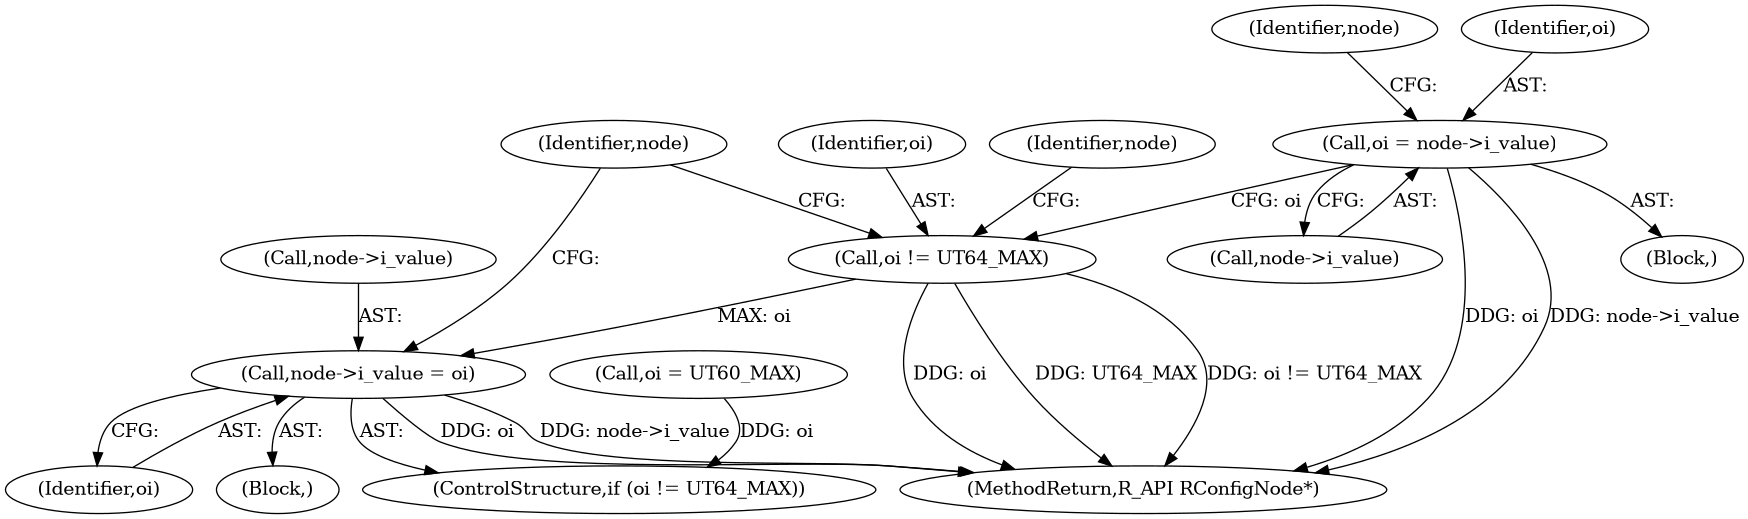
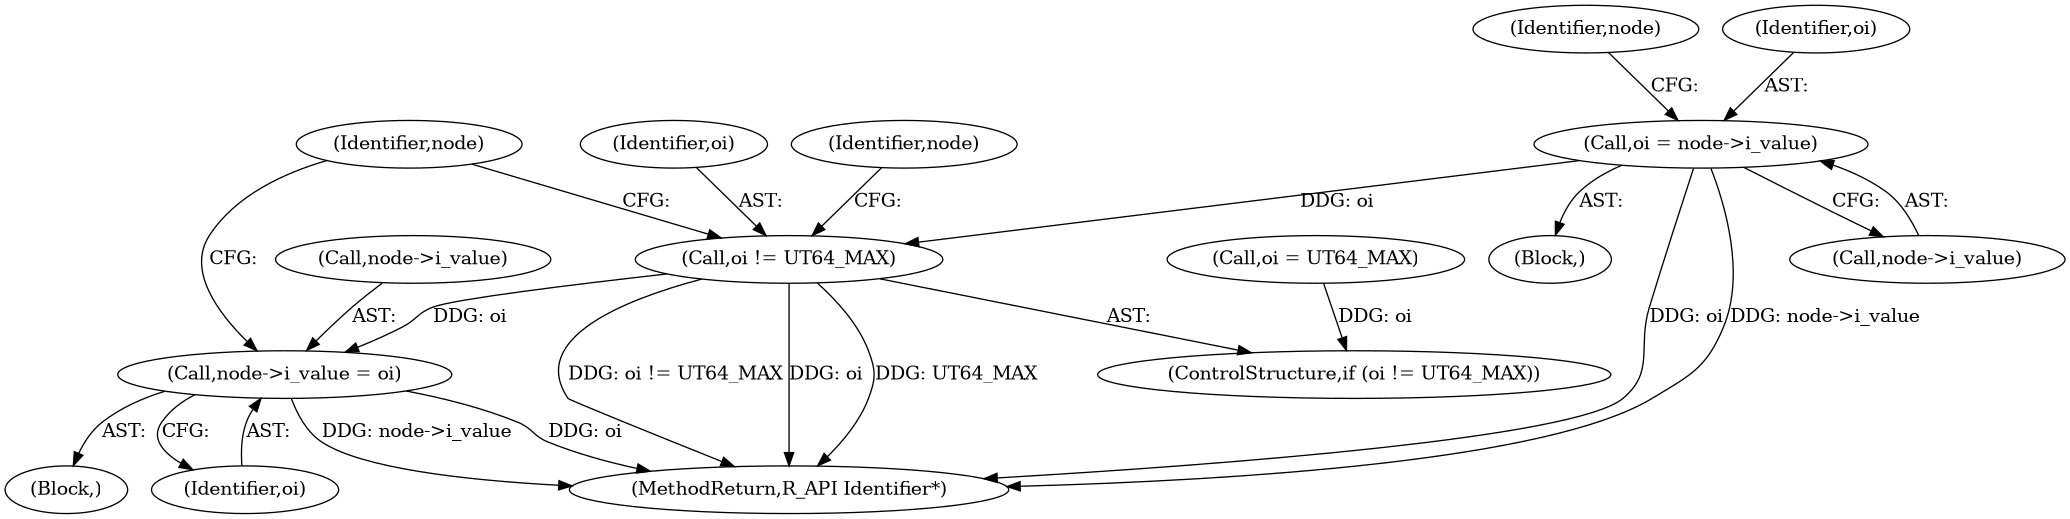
(1266, 202) -> (1337, 202)
(754, 317) -> (470, 317)
(699, 375) -> (1316, 259)
(370, 451) -> (1059, 314)
(1143, 490) -> (789, 490)
